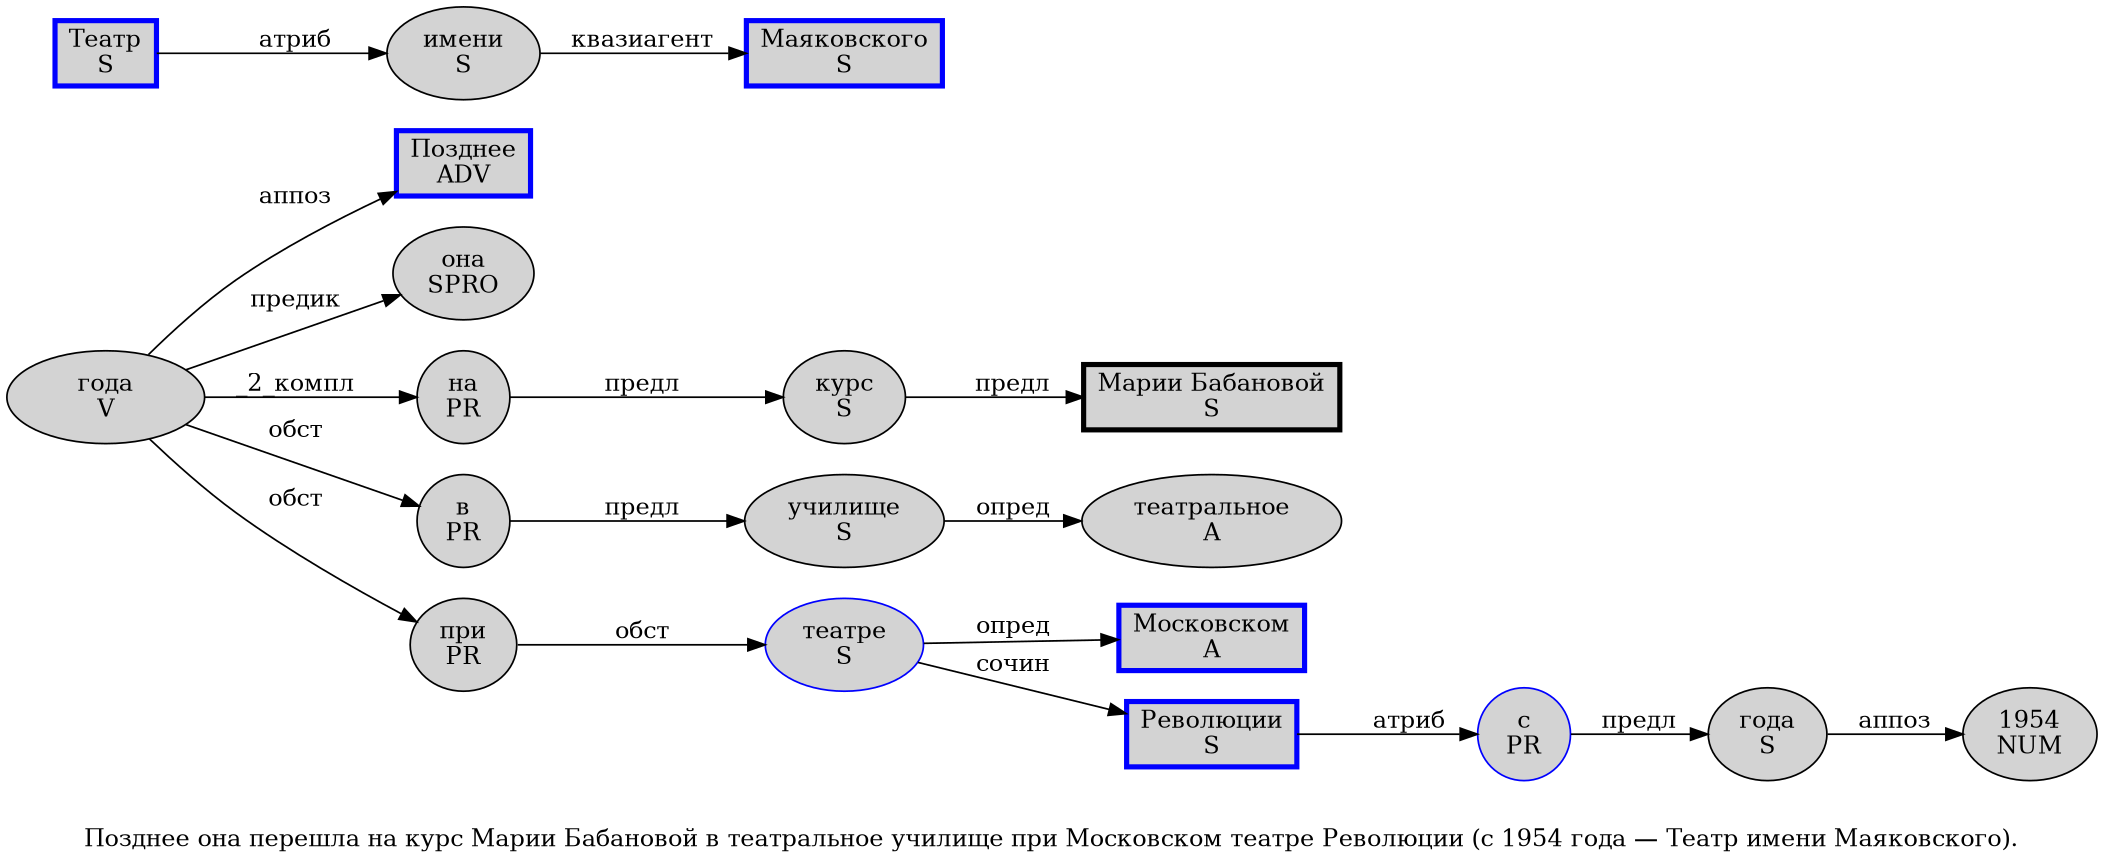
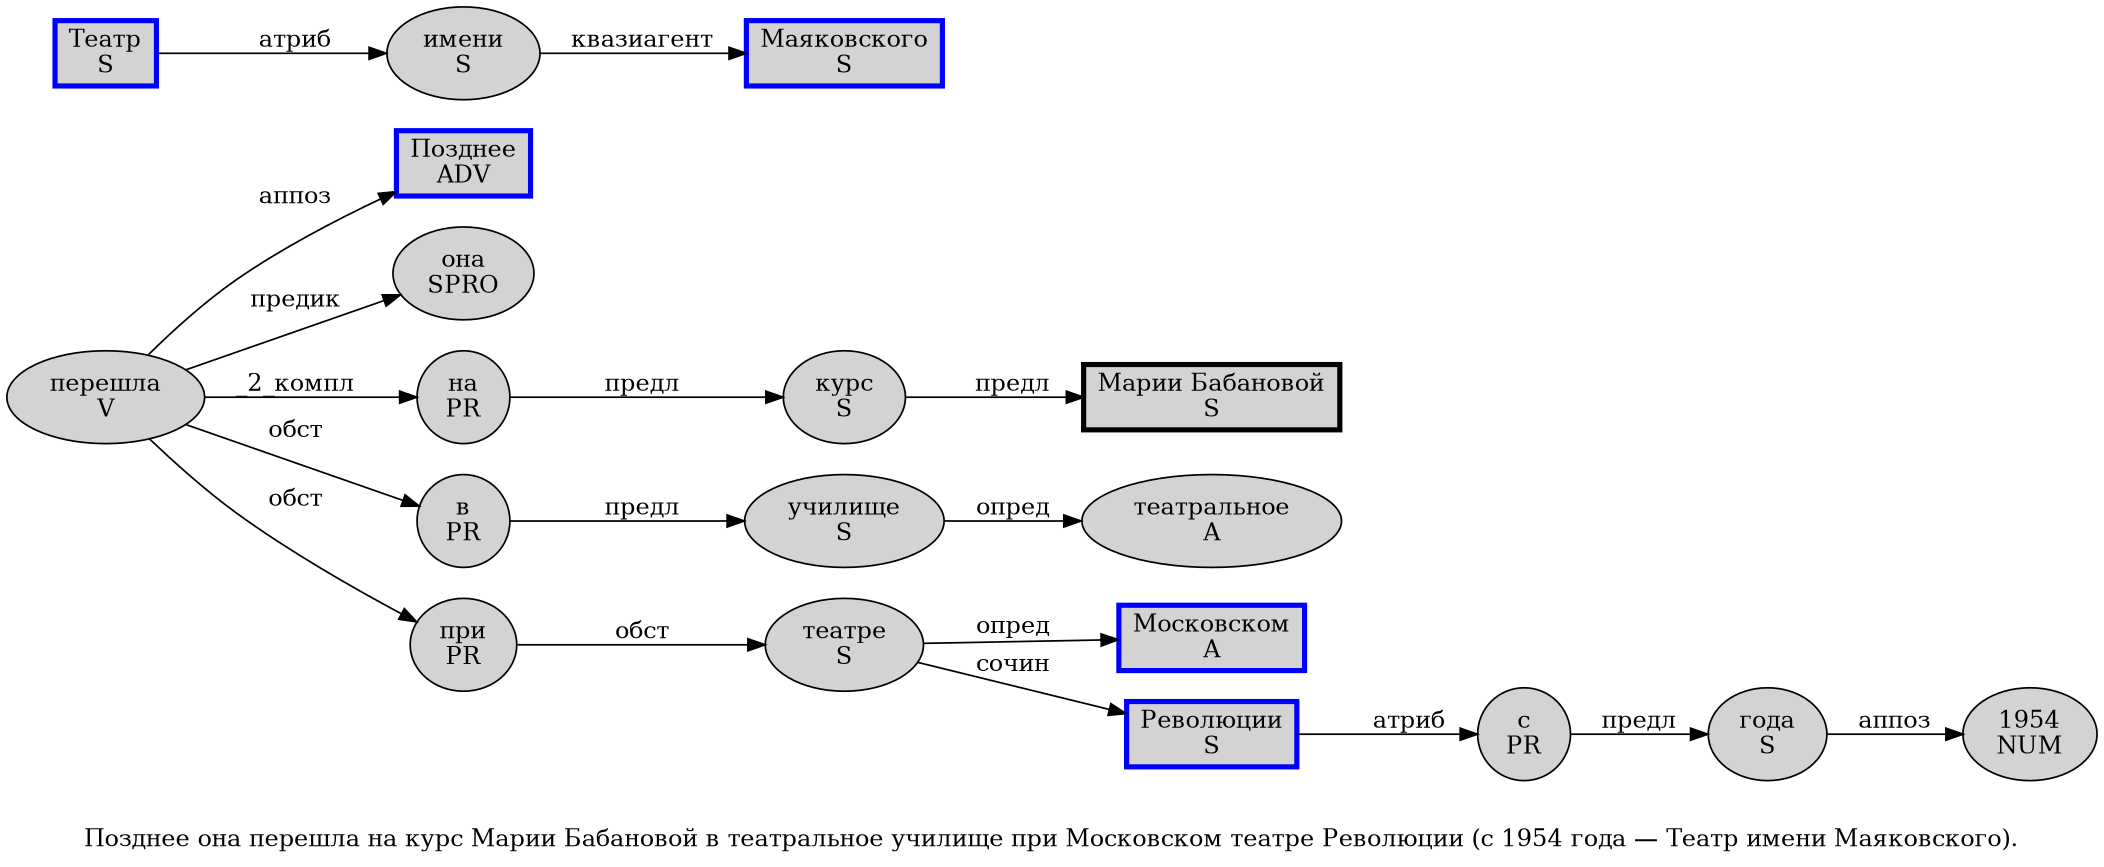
(106, 397) -> (106, 397)
(844, 645) -> (844, 645)
(1524, 734) -> (1524, 734)
